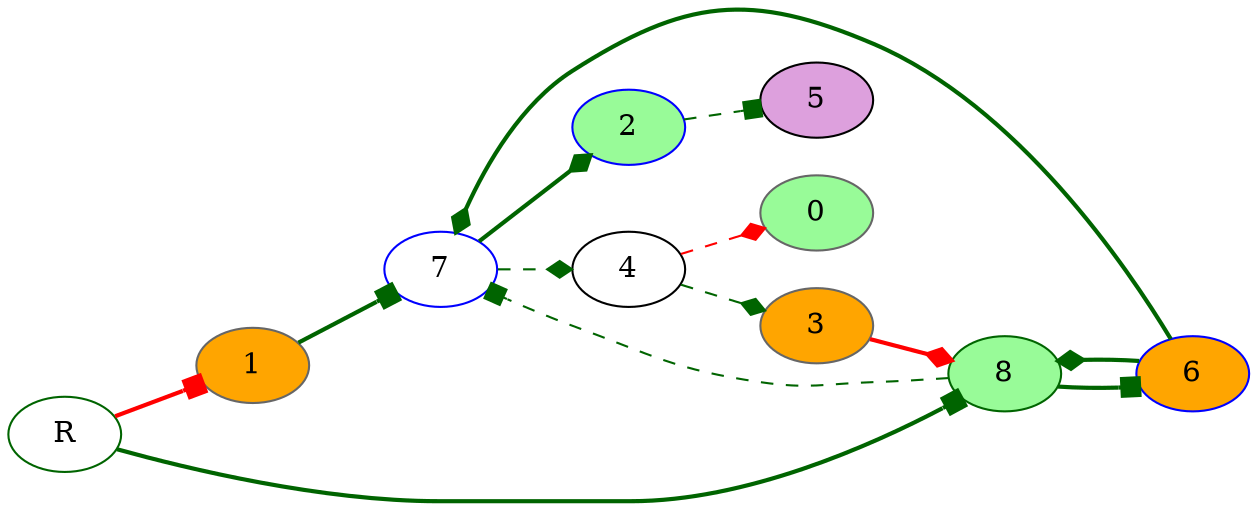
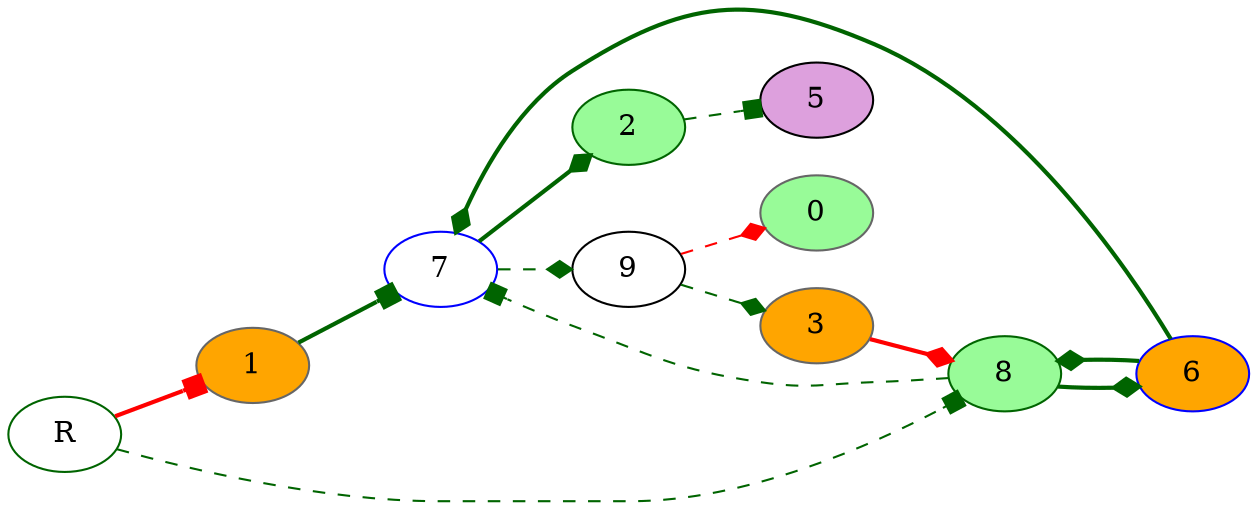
(629, 127) -> (629, 127)
(629, 269) -> (629, 269)
(1088, 388) -> (1086, 388)
(535, 501) -> (535, 501)
